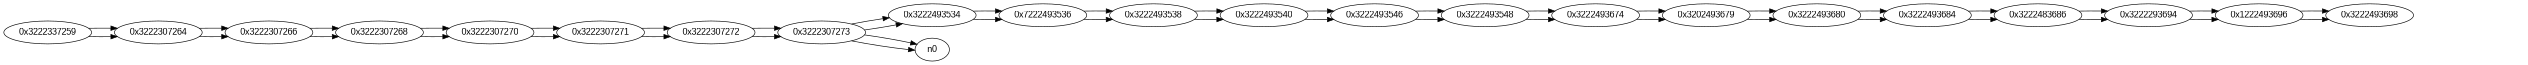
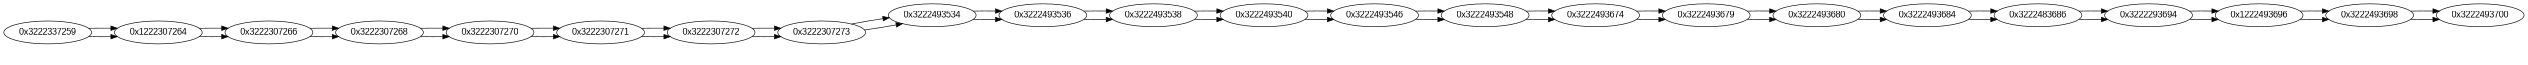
(1043, 15) -> (1043, 15)
(1706, 15) -> (1706, 15)
none -> (2480, 15)
(158, 32) -> (158, 32)
(932, 50) -> none
